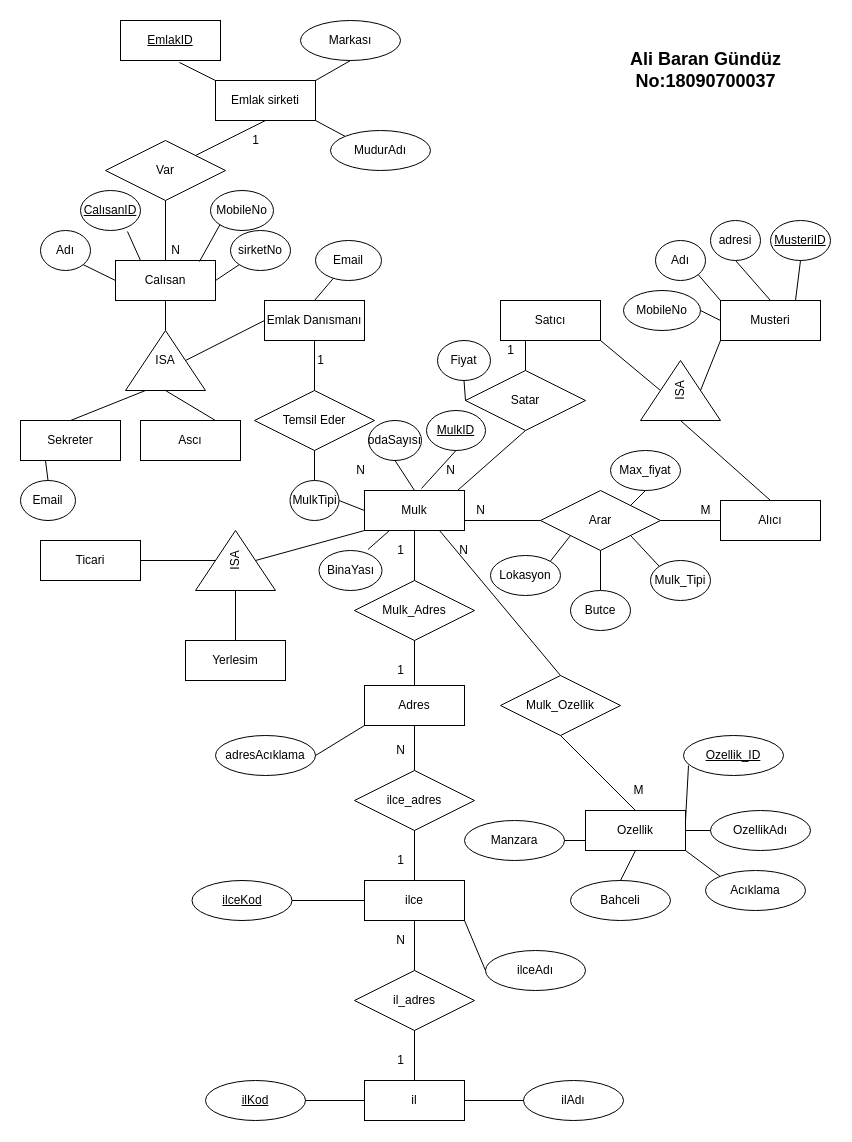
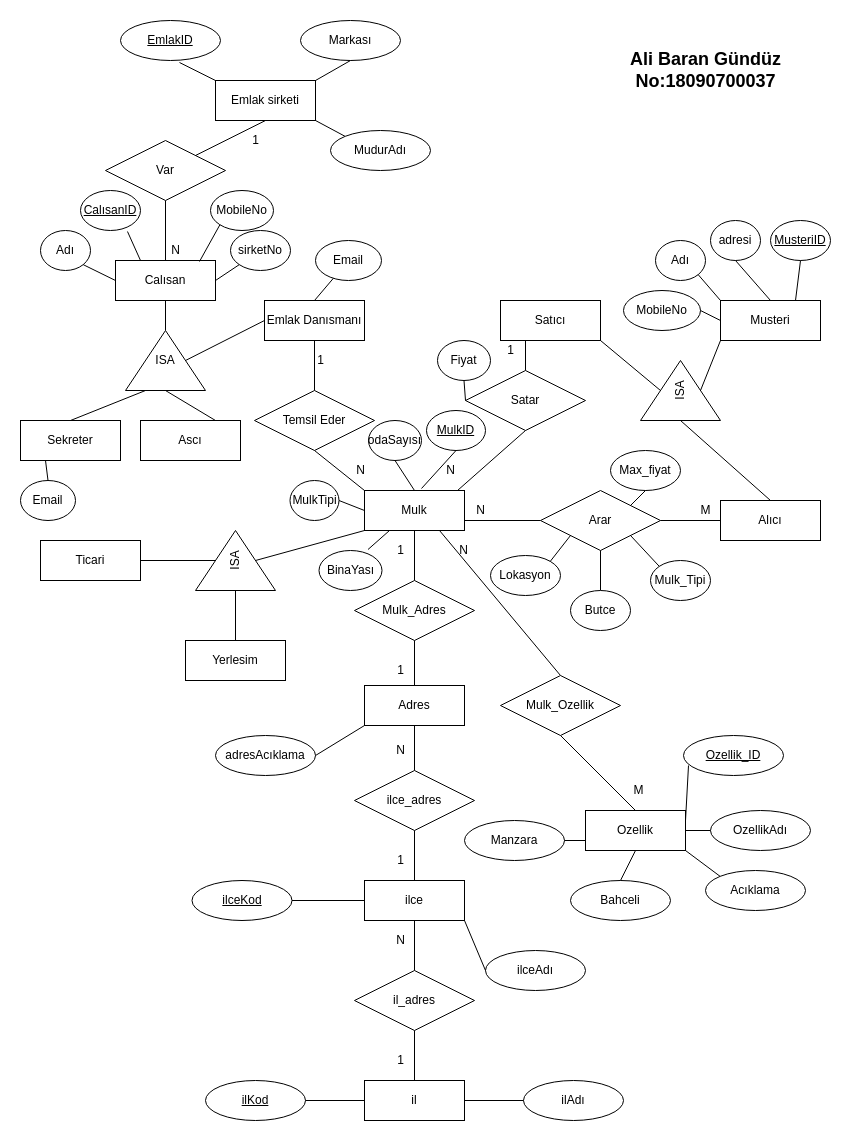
(171, 41) -> (171, 41)
(315, 466) -> (340, 471)
